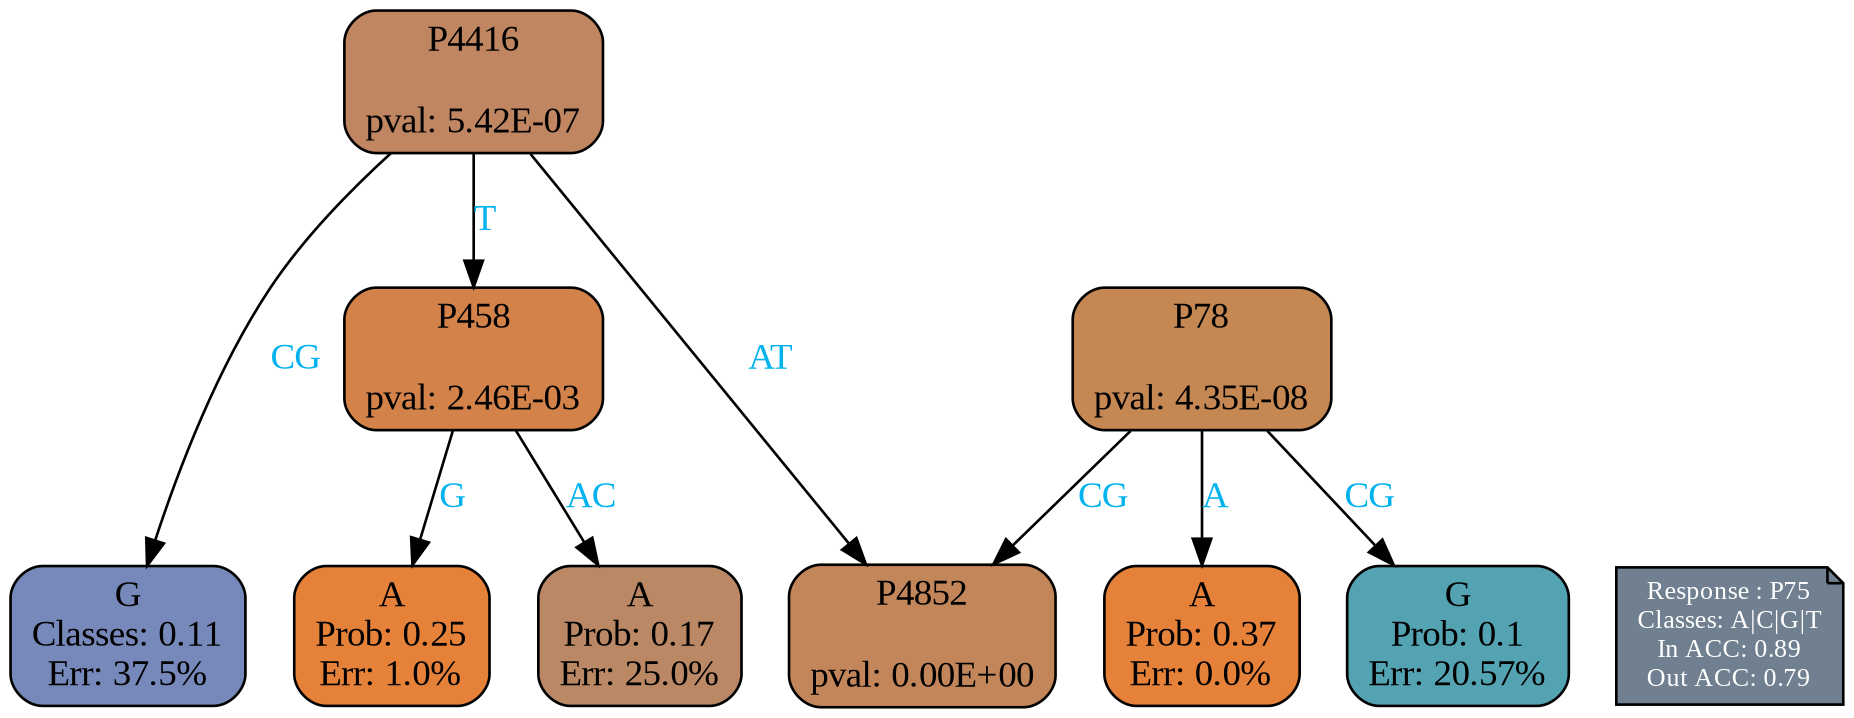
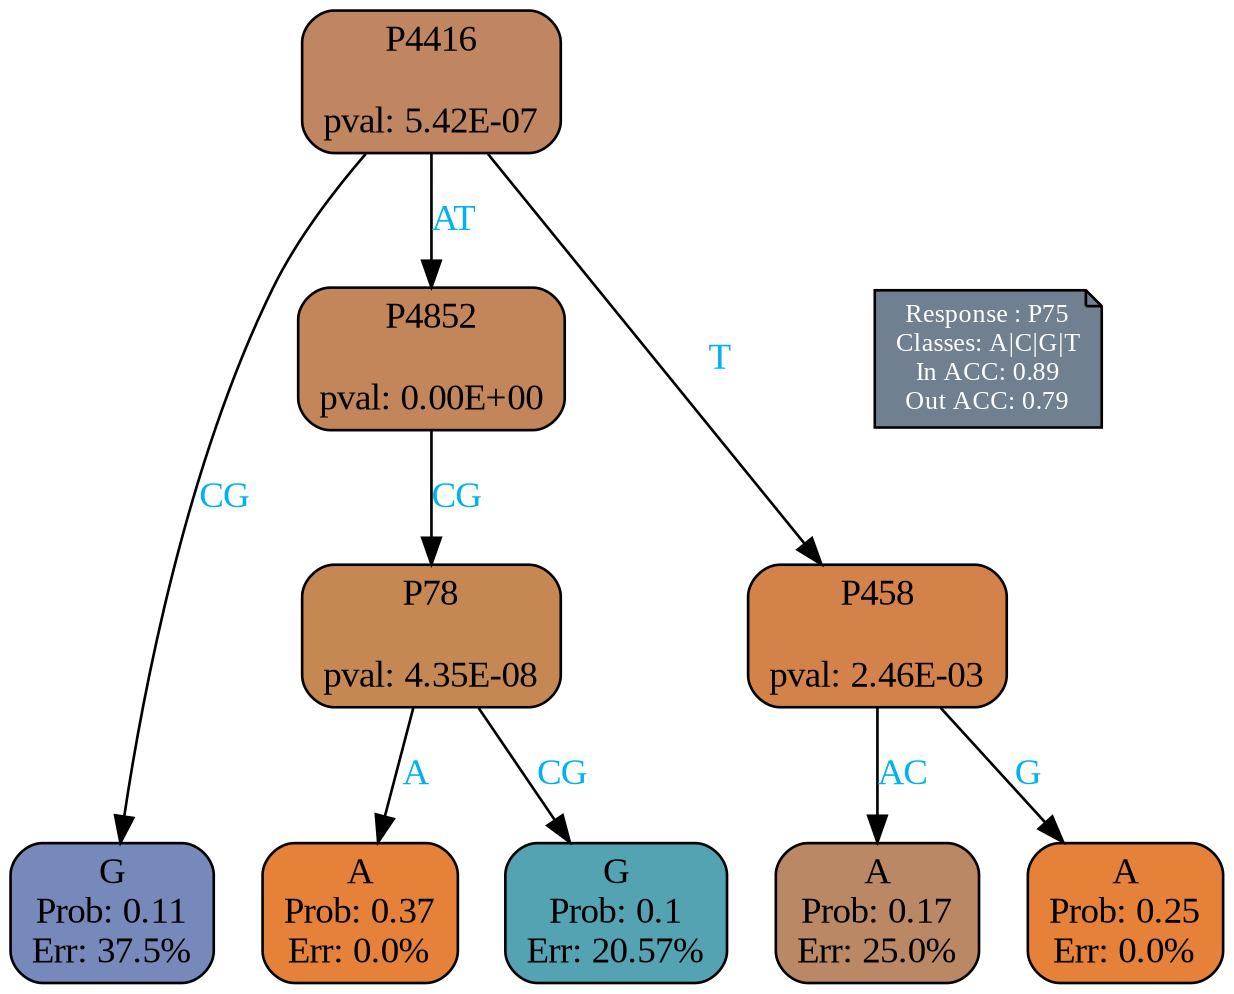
(1072, 488) -> (431, 484)
(128, 636) -> (112, 913)
(392, 636) -> (1125, 913)
